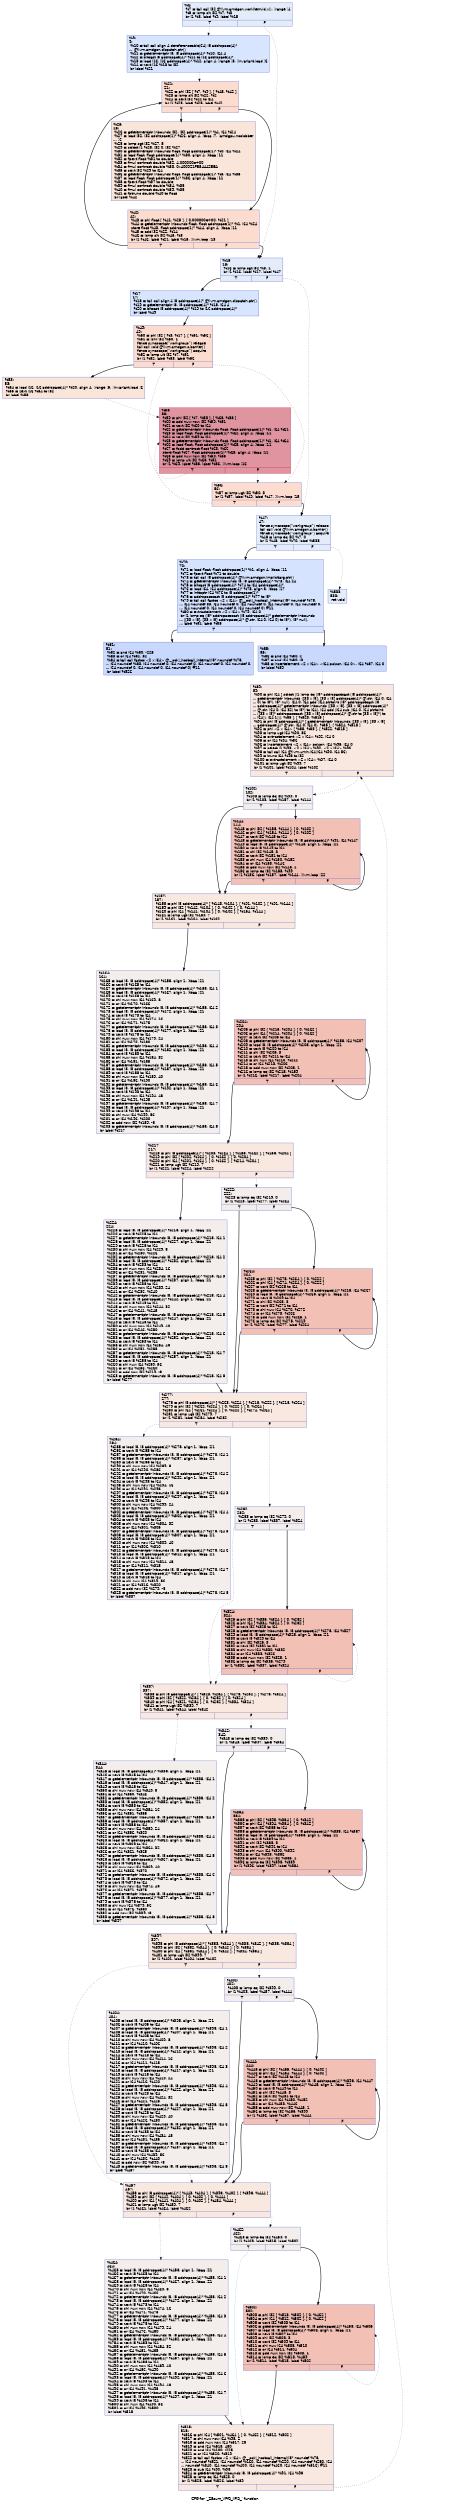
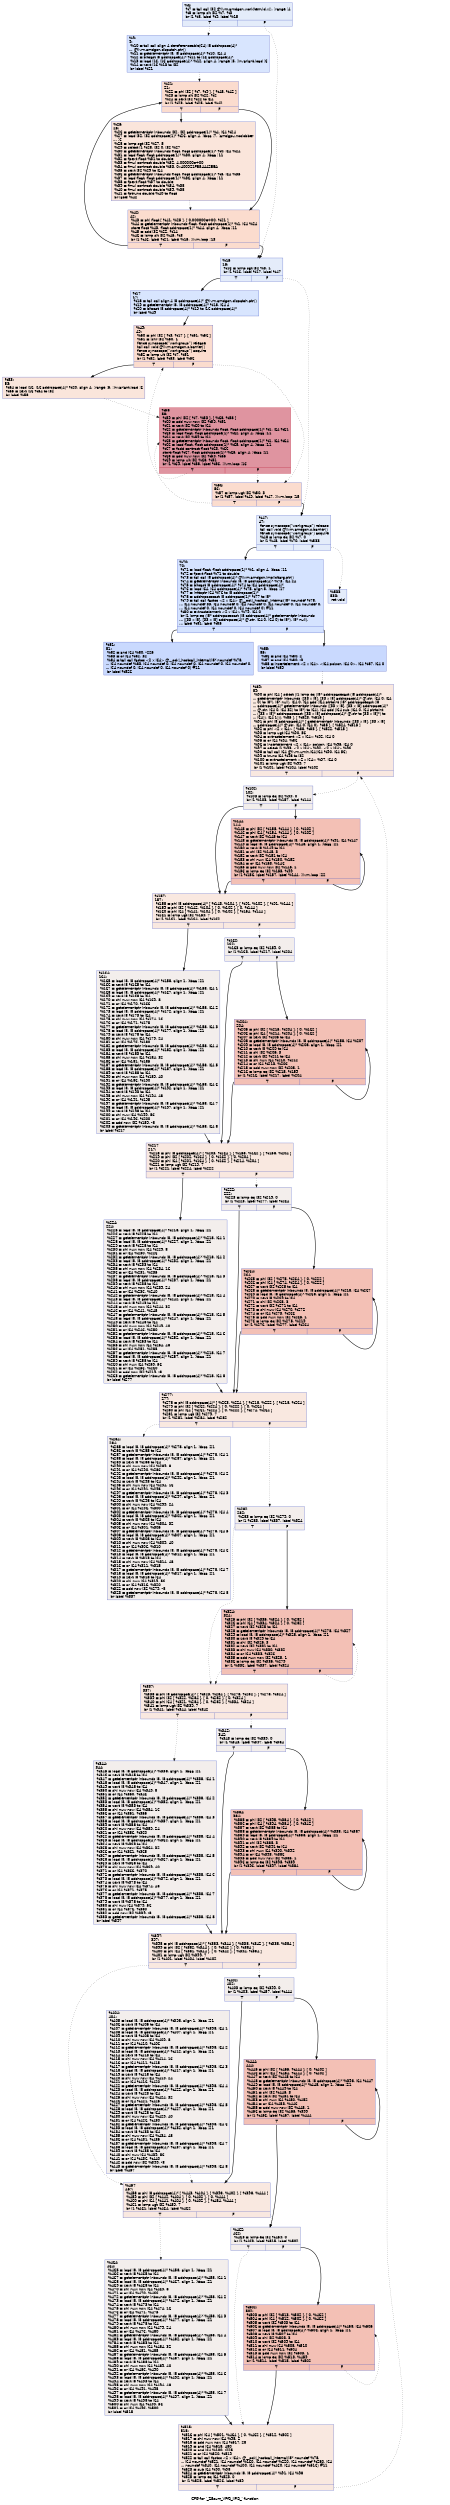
none -> (260, 950)
none -> (207, 1137)
(241, 2152) -> (277, 2175)
